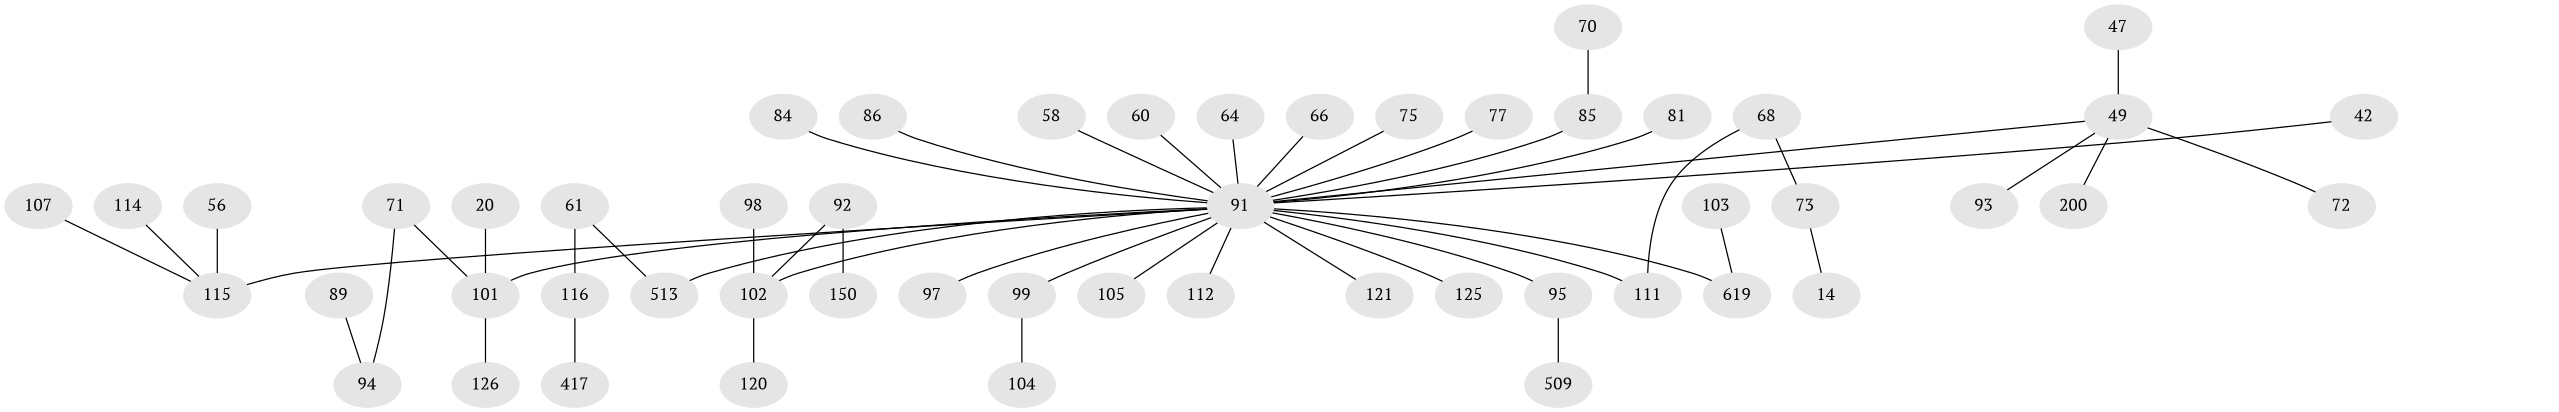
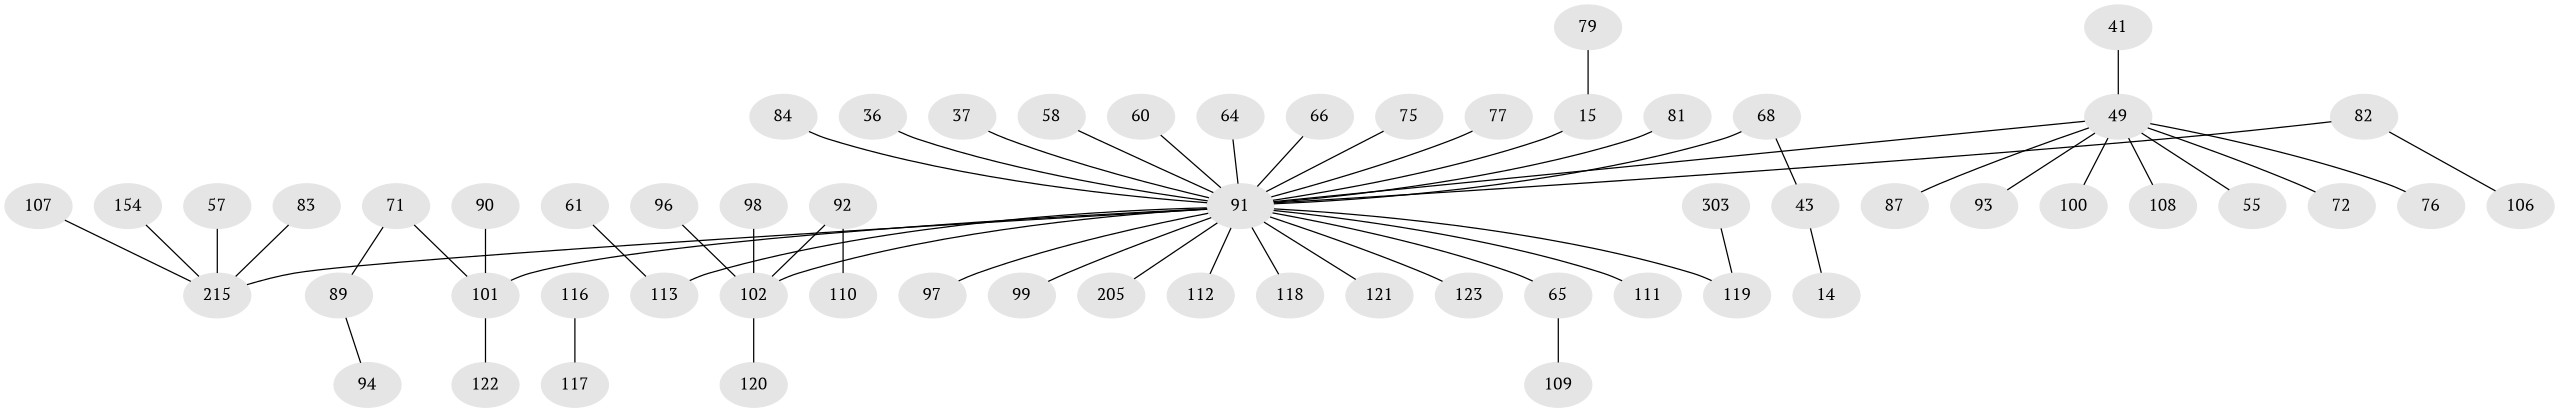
(1588, 27) -> (1588, 27)
(2118, 27) -> (2118, 27)
(873, 117) -> (873, 117)
none -> (962, 117)
(1588, 117) -> (1588, 117)
(2364, 117) -> (2364, 117)
(1670, 186) -> (1510, 183)
(128, 206) -> (128, 206)
(217, 206) -> (217, 206)
none -> (307, 206)
(485, 206) -> (485, 206)
none -> (664, 206)
(1716, 206) -> (1716, 206)
(1805, 206) -> (1805, 206)
none -> (1895, 206)
(2074, 206) -> (2074, 206)
none -> (2163, 206)
none -> (2252, 206)
none -> (2431, 206)
none -> (2521, 206)
(575, 241) -> none
(217, 296) -> (217, 296)
(387, 296) -> (368, 251)
(664, 296) -> (664, 296)
(843, 296) -> (843, 296)
(1111, 296) -> (1111, 296)
none -> (1290, 296)
(1469, 296) -> (1469, 296)
(1558, 296) -> (1558, 296)
(1737, 296) -> (1737, 296)
(485, 385) -> (485, 385)
(575, 385) -> (575, 385)
(1022, 385) -> none
(1558, 385) -> (1558, 385)
